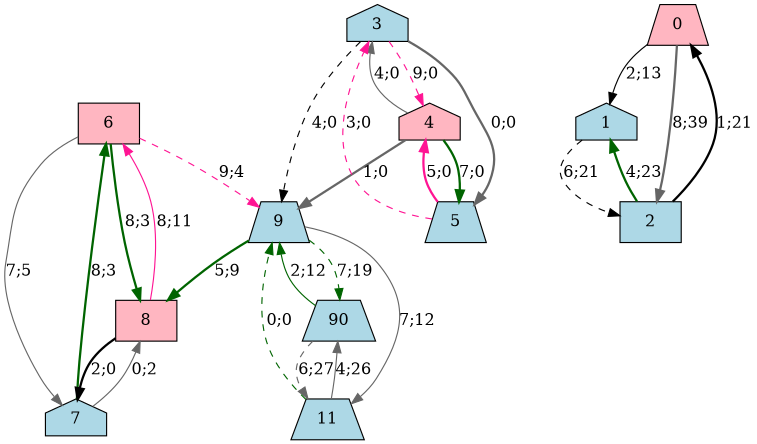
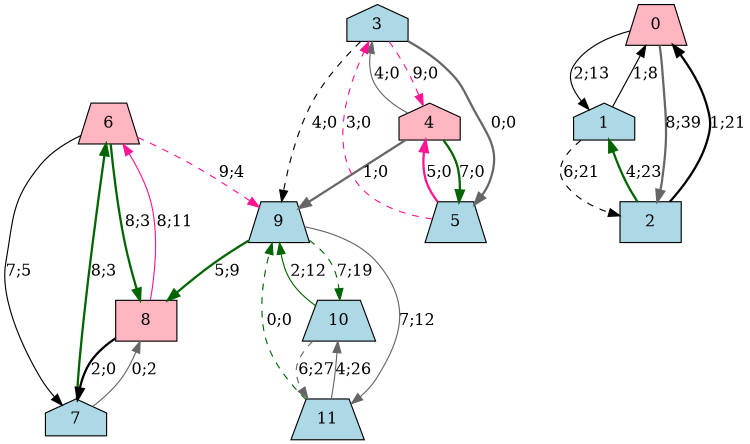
none -> (626, 81)
(109, 124) -> (109, 124)
(6, 259) -> (7, 258)
(339, 321) -> (339, 321)
